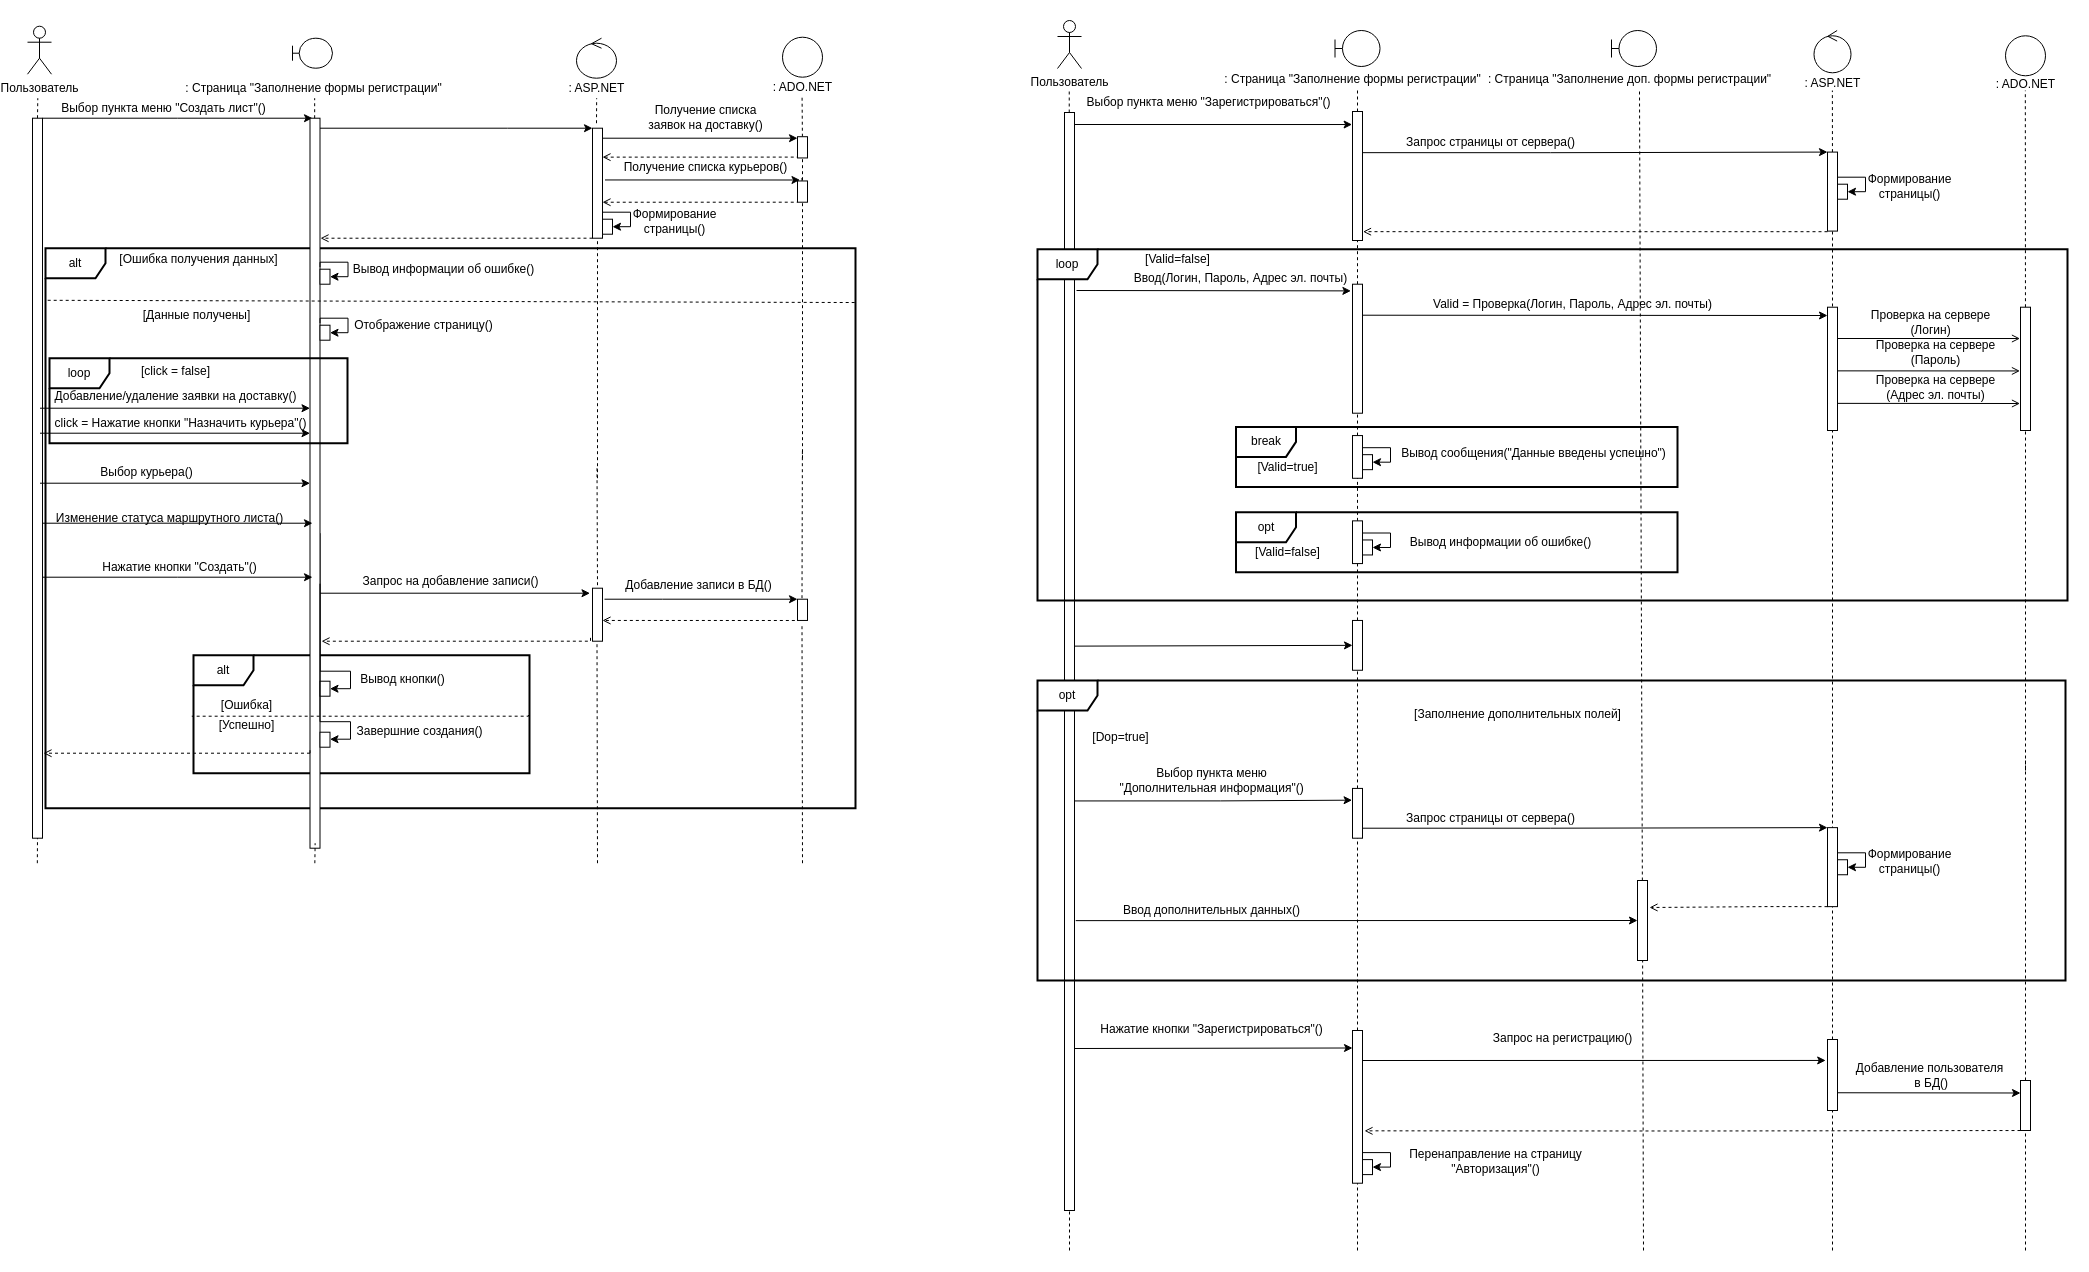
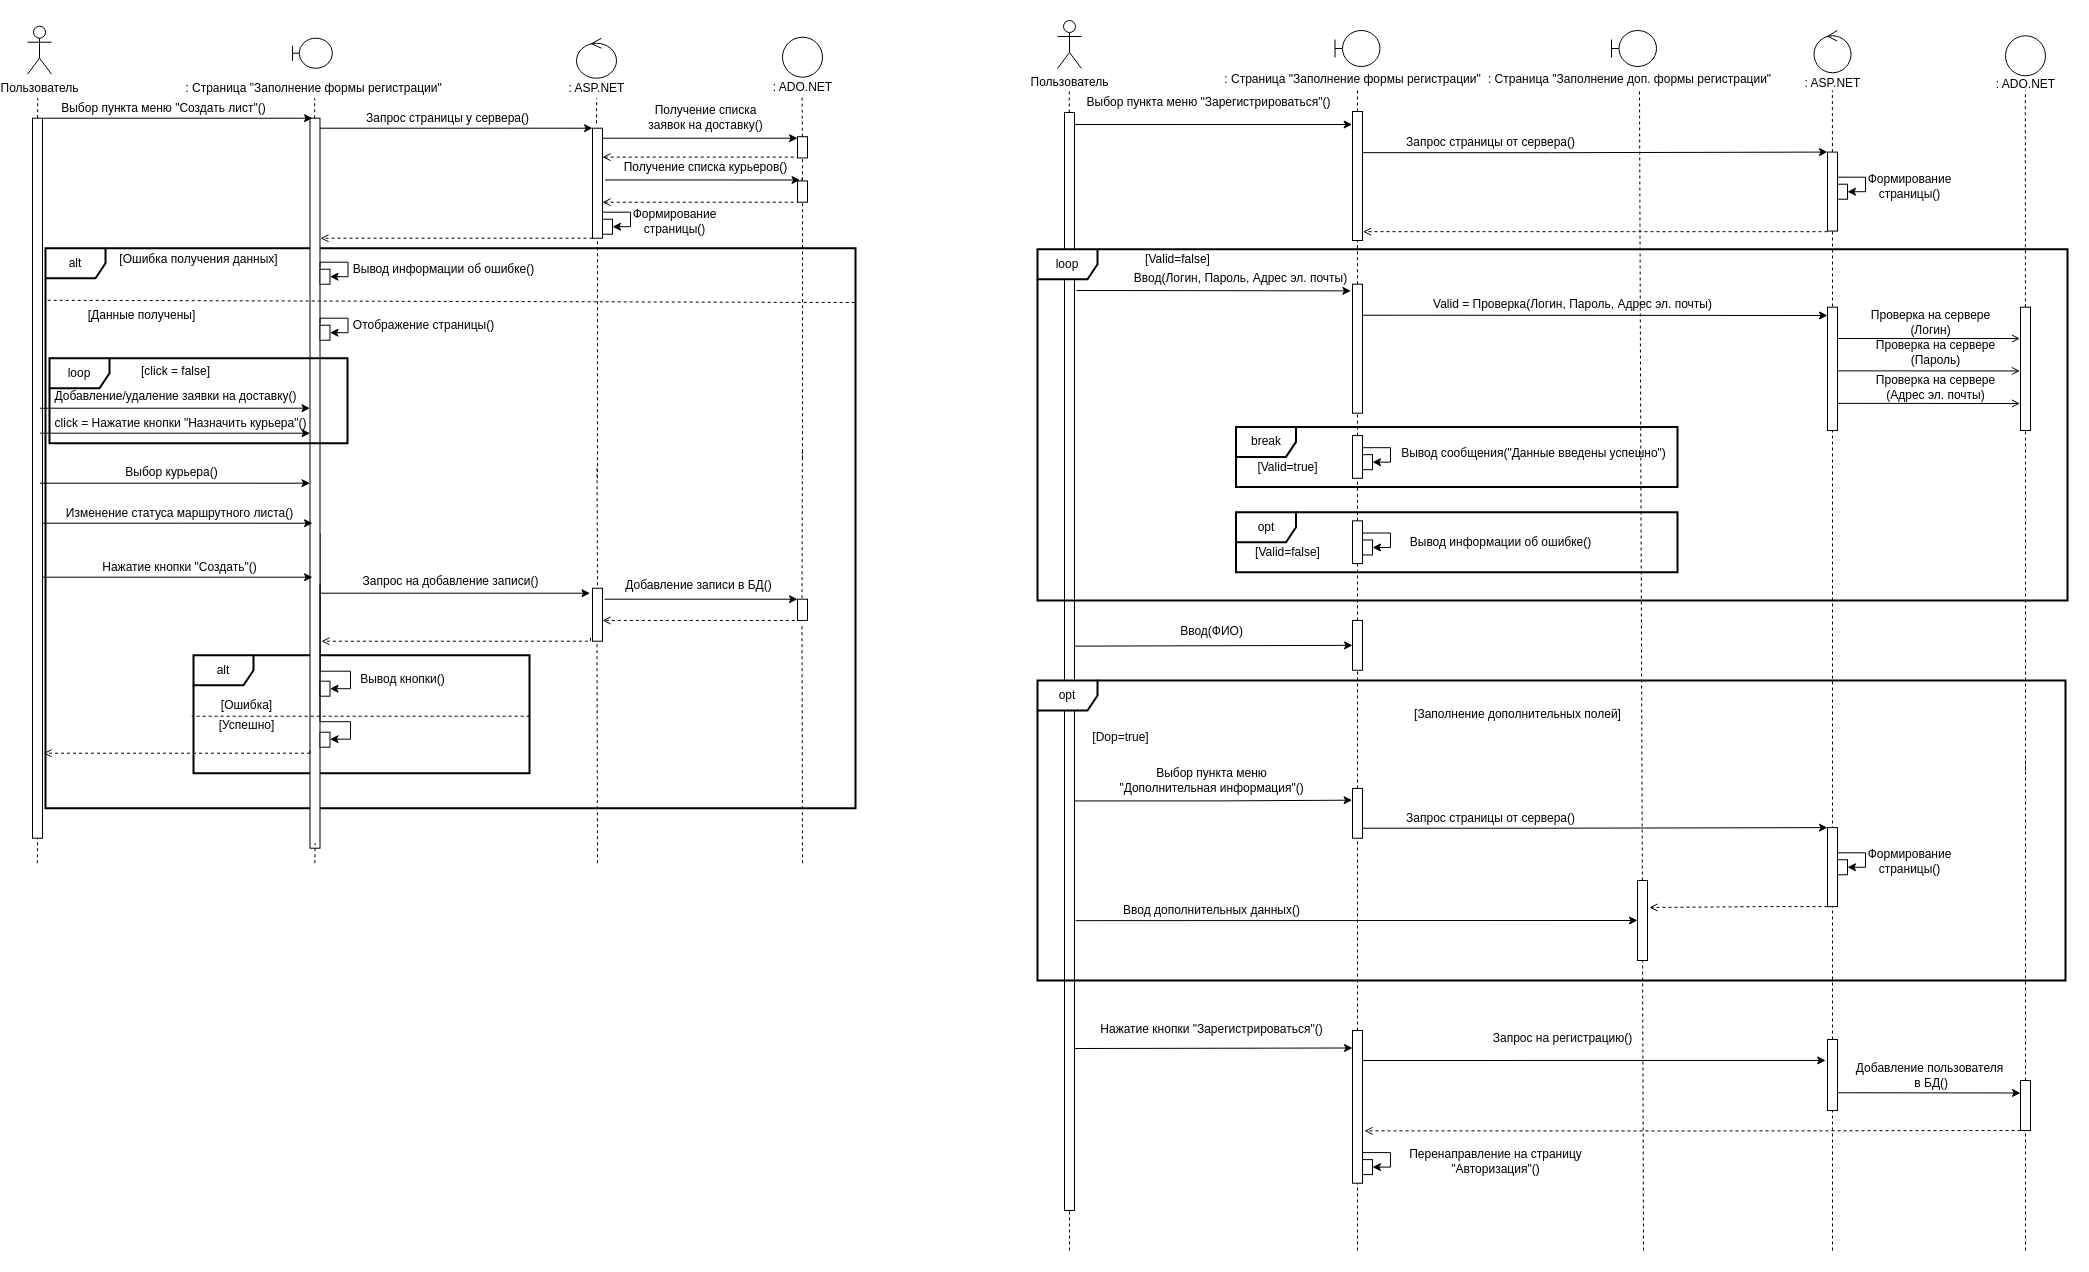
none -> (448, 118)
(197, 315) -> (142, 315)
(424, 326) -> (424, 326)
(147, 472) -> (172, 472)
(169, 518) -> (179, 513)
none -> (1212, 631)
(420, 731) -> none
